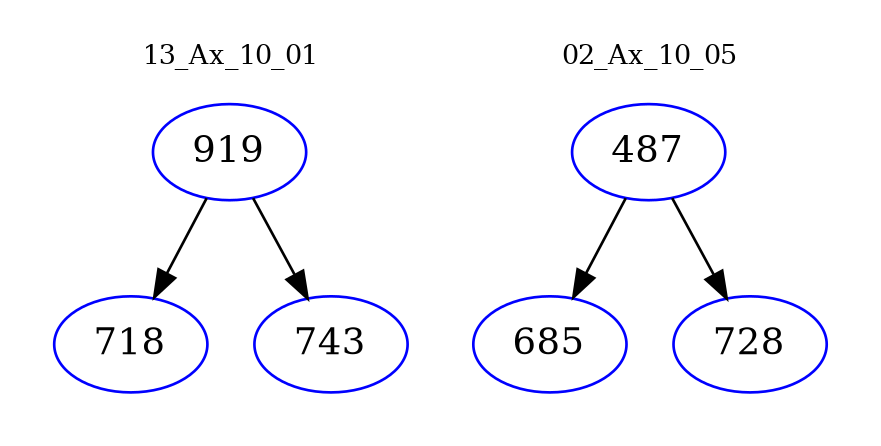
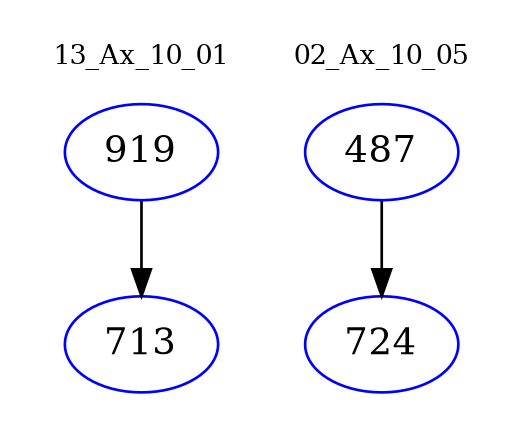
(131, 344) -> none
(331, 344) -> (141, 344)
(550, 344) -> none
(750, 344) -> (382, 344)
